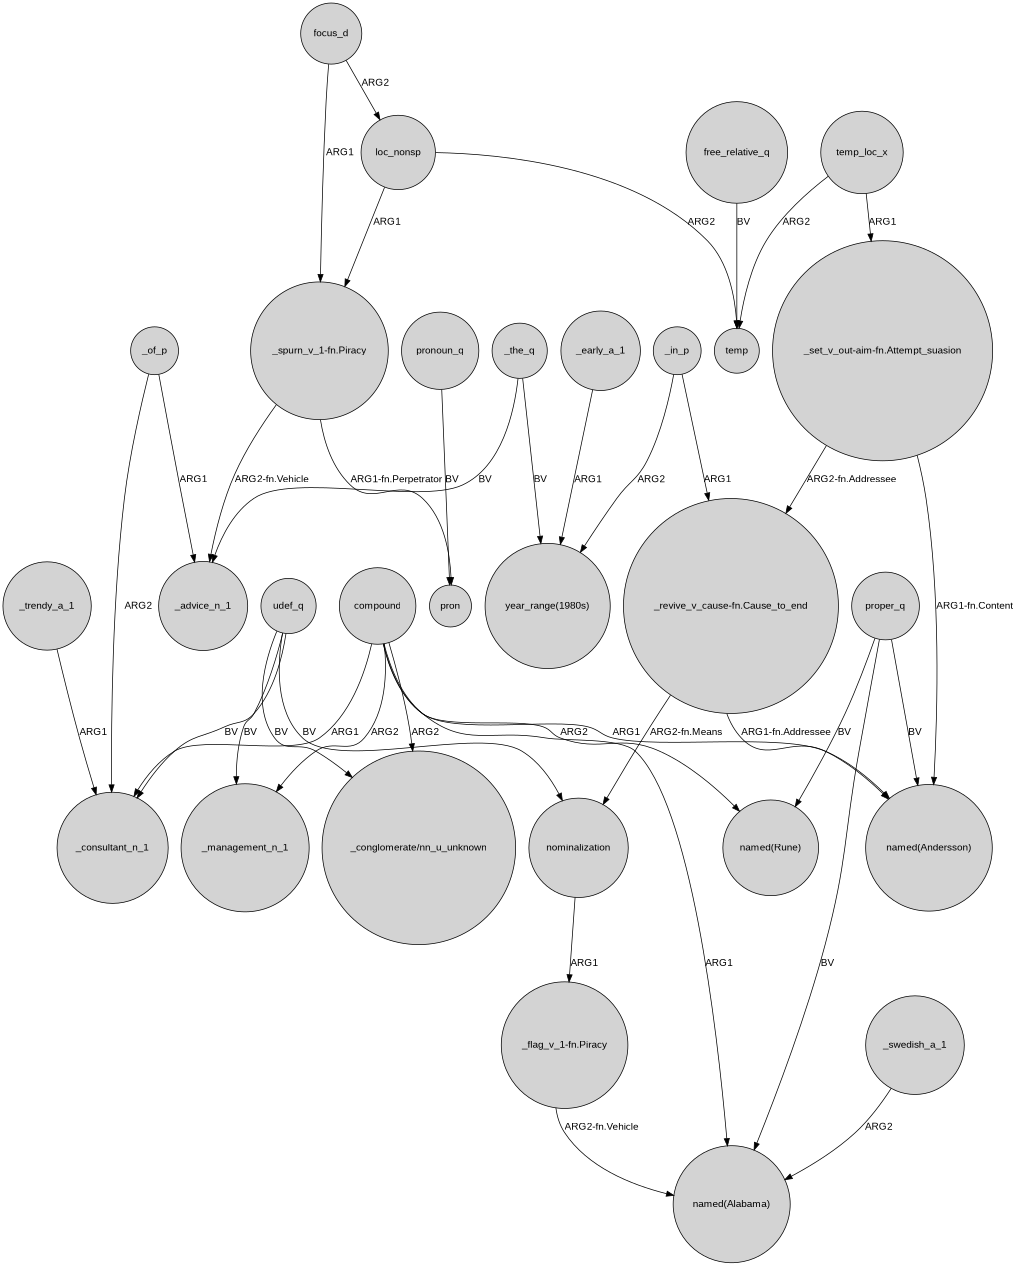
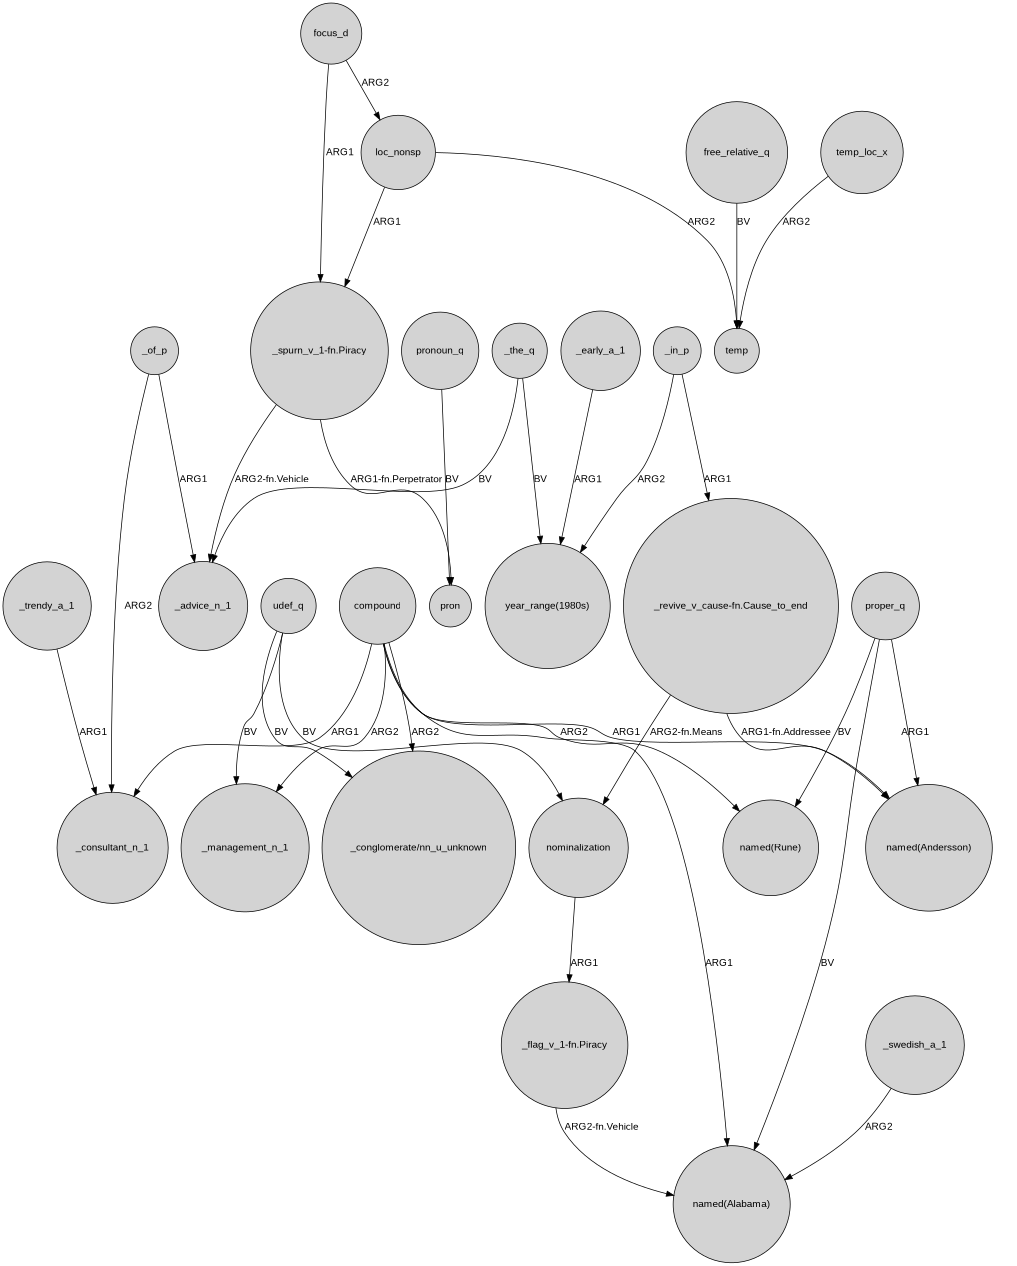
(883, 351) -> none
(230, 725) -> none
(915, 732) -> (915, 732)
